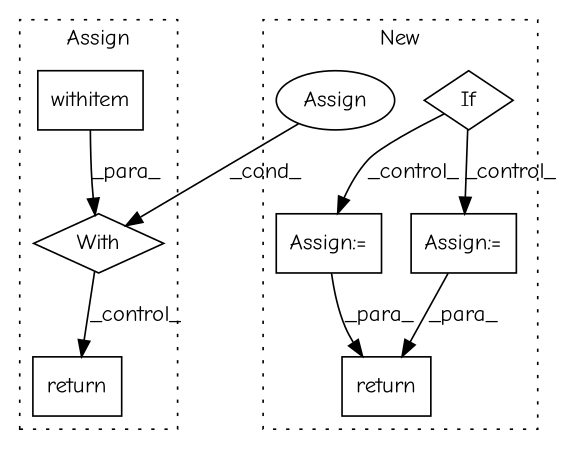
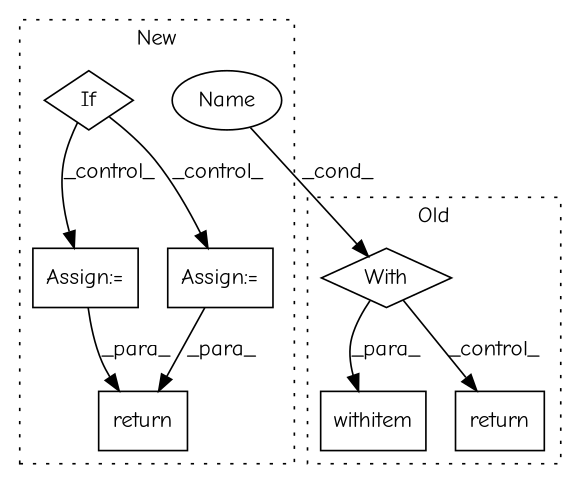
(99, 39) -> (434, 216)
(335, 100) -> (227, 100)
(91, 164) -> (352, 336)
